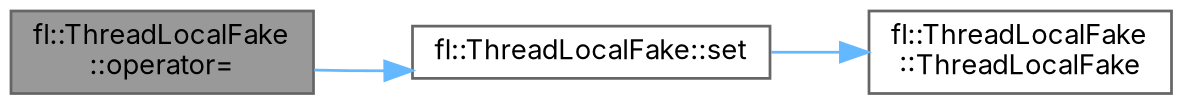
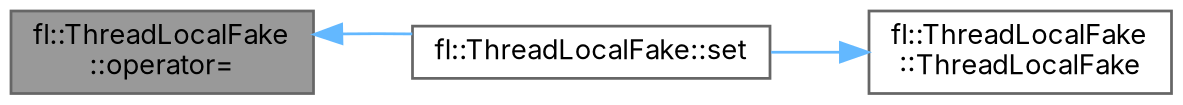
(349, 71) -> (377, 34)
